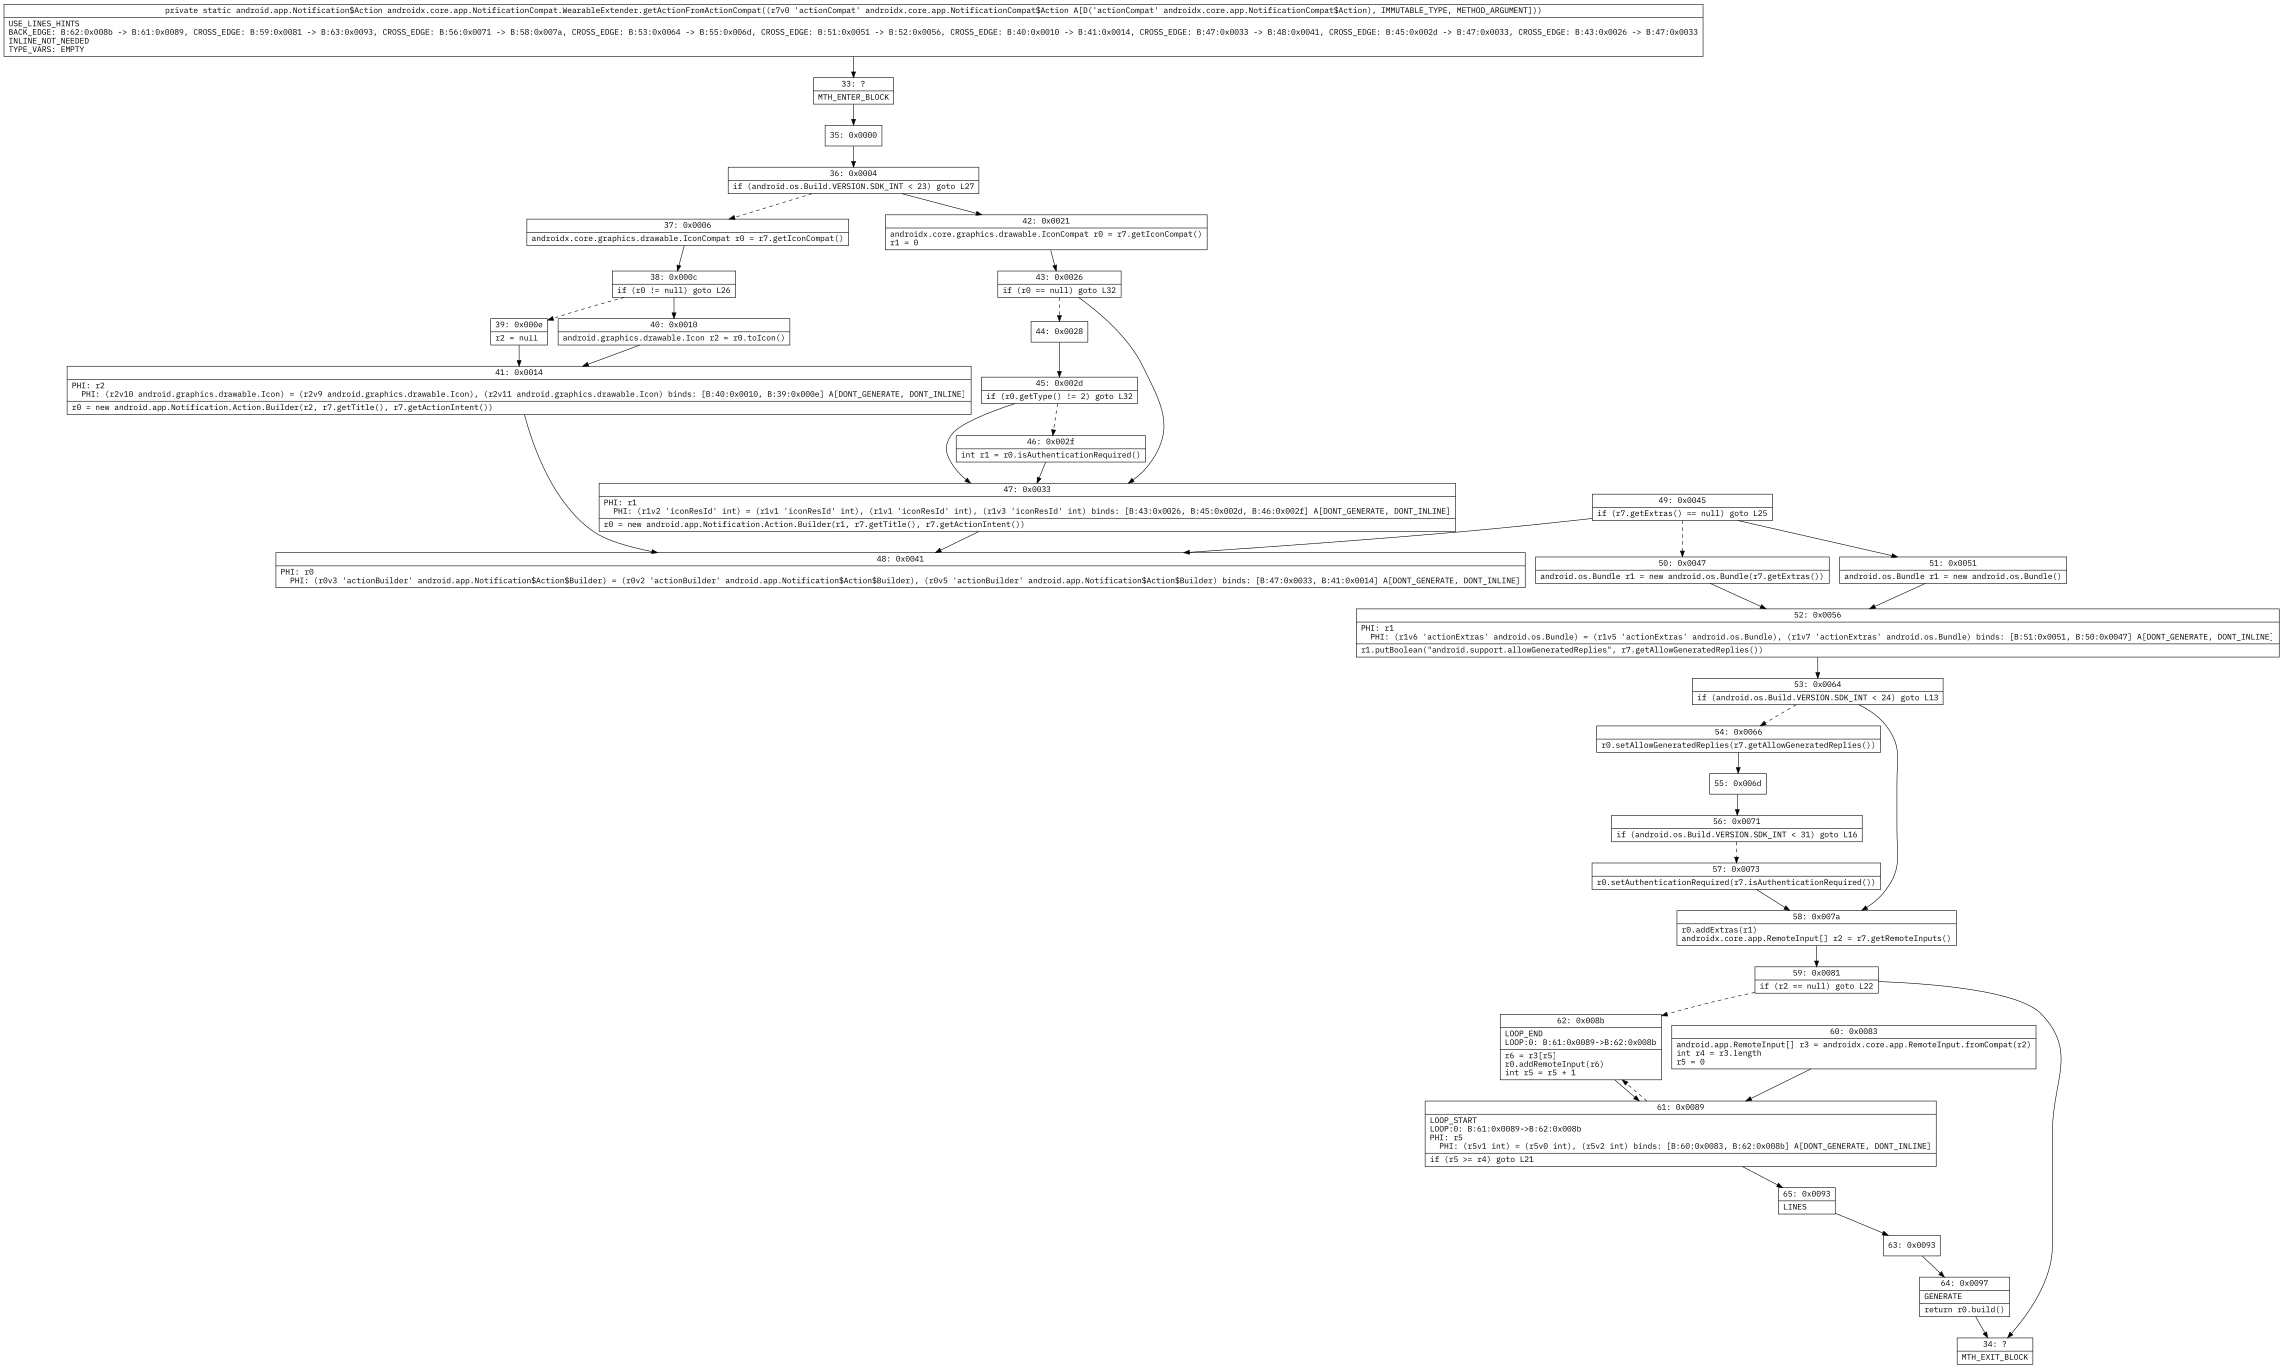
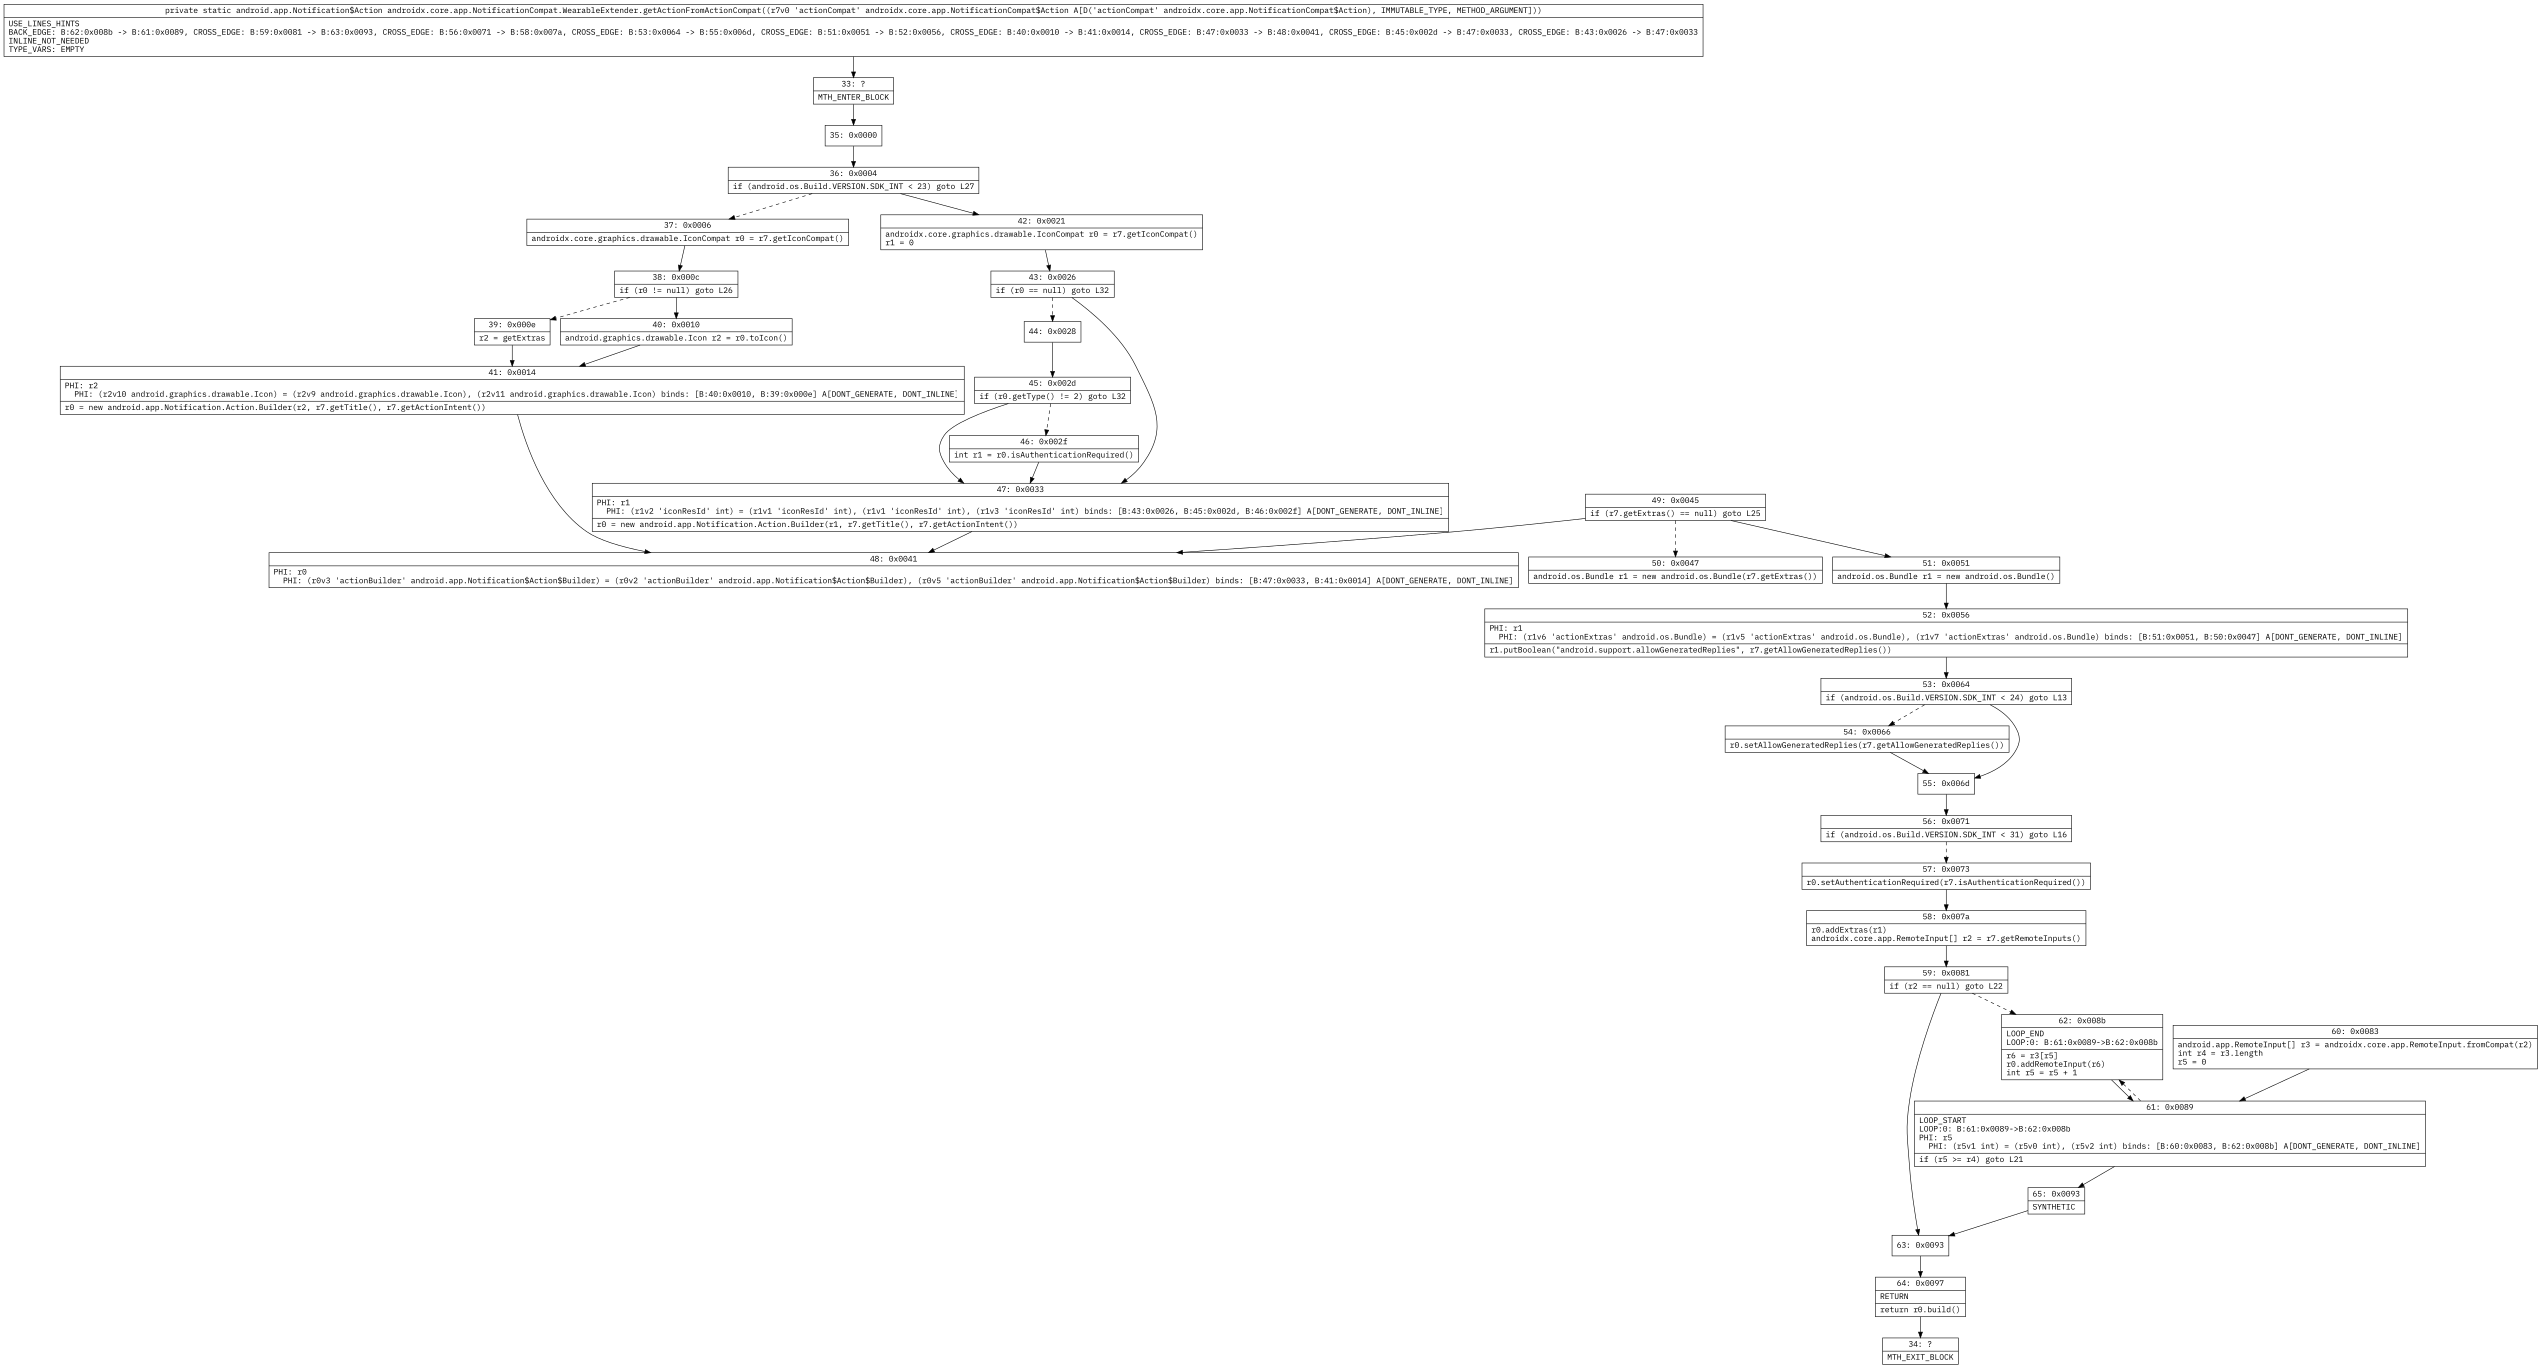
(517, 338) -> (512, 338)
(1735, 595) -> none
(1897, 804) -> (2019, 744)
(2057, 1092) -> (1908, 1109)
(1795, 1207) -> (2054, 1207)
(1943, 1297) -> (1894, 1297)
